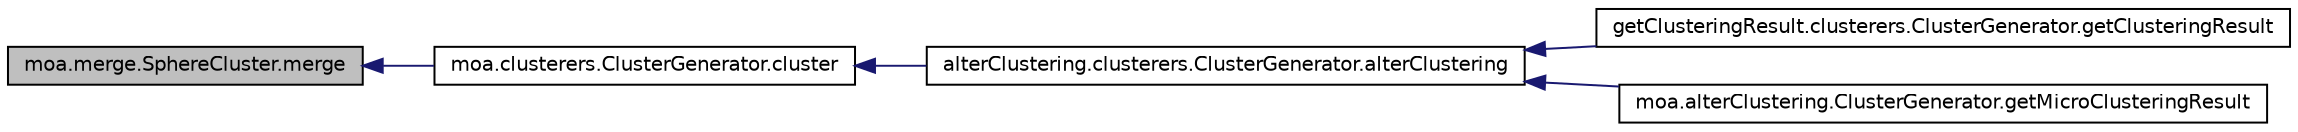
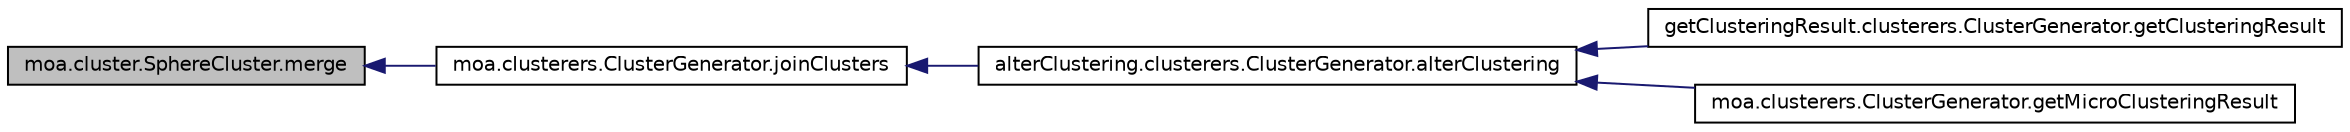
(185, 66) -> (186, 66)
(645, 66) -> (672, 66)
(1943, 104) -> (1995, 104)
